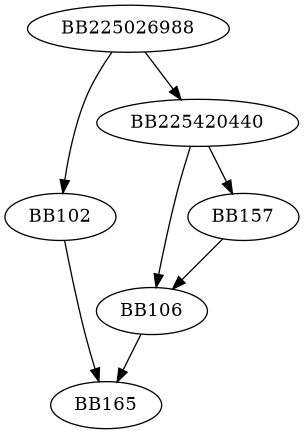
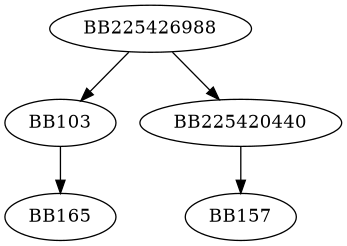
(128, 29) -> (151, 29)
(60, 217) -> (60, 123)
(152, 311) -> none
